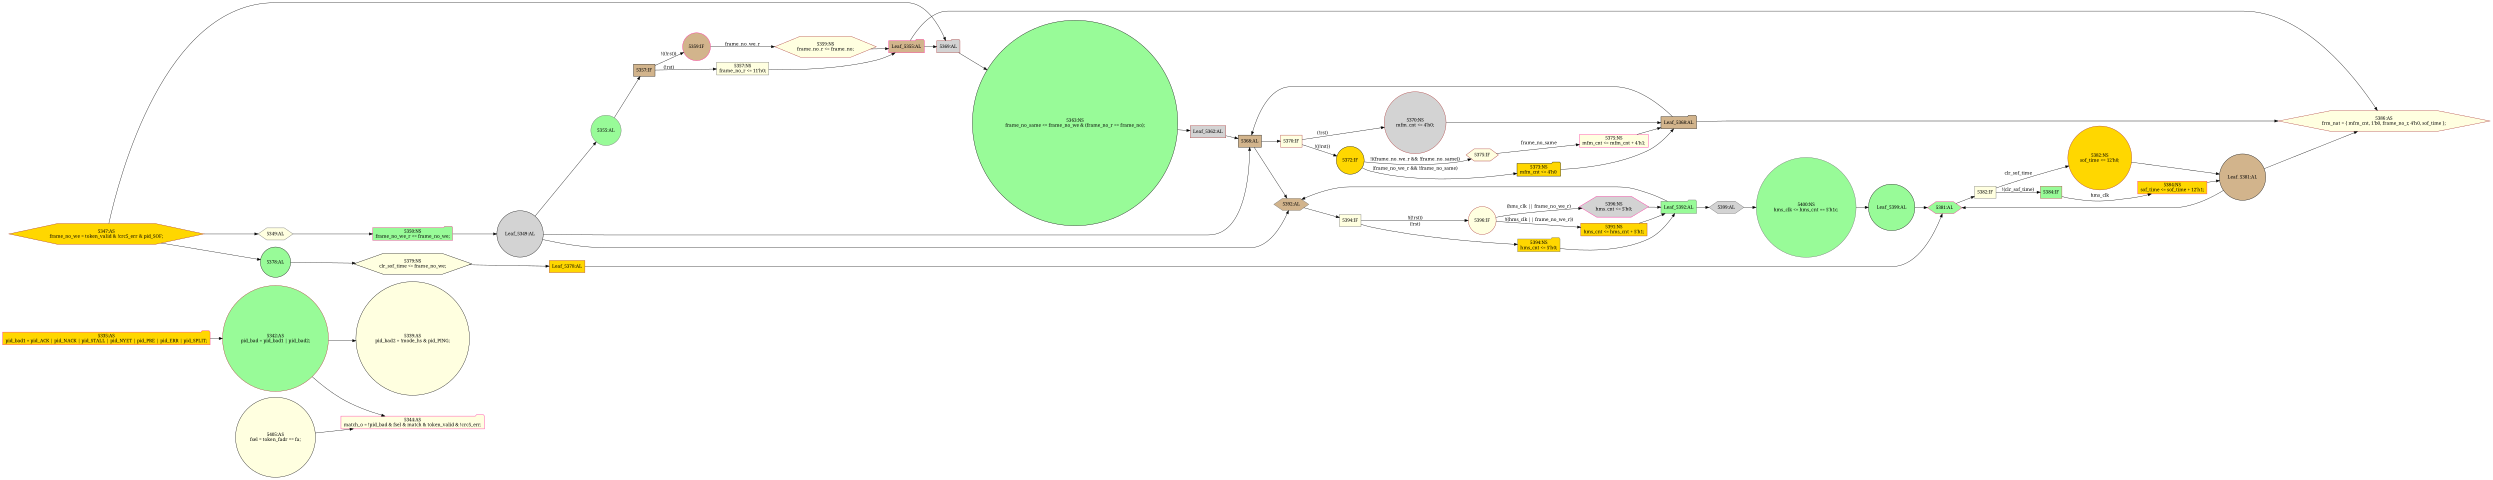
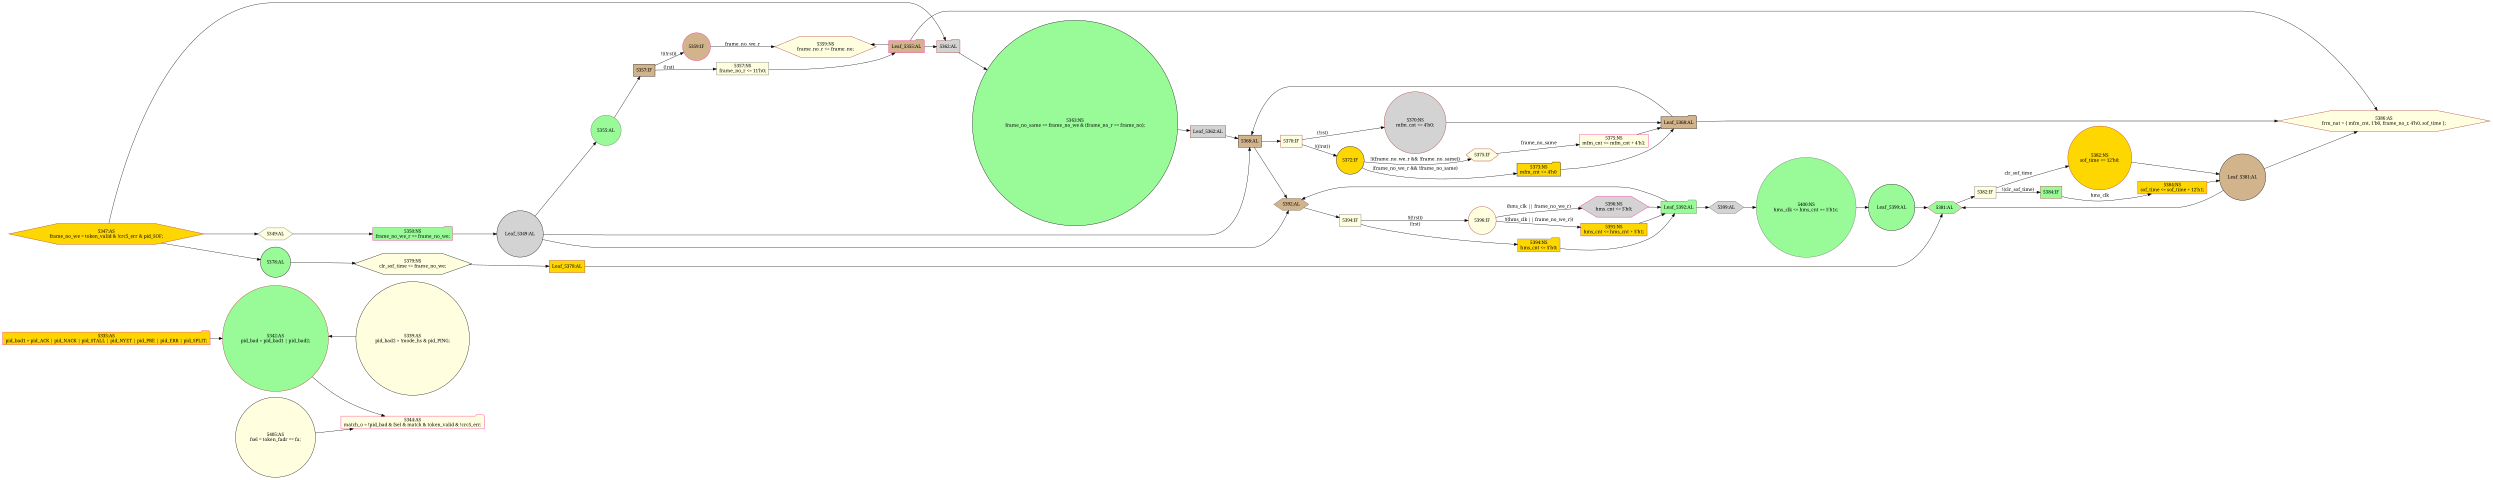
(948, 47) -> (948, 47)
(878, 49) -> (881, 45)
(341, 341) -> (344, 336)
